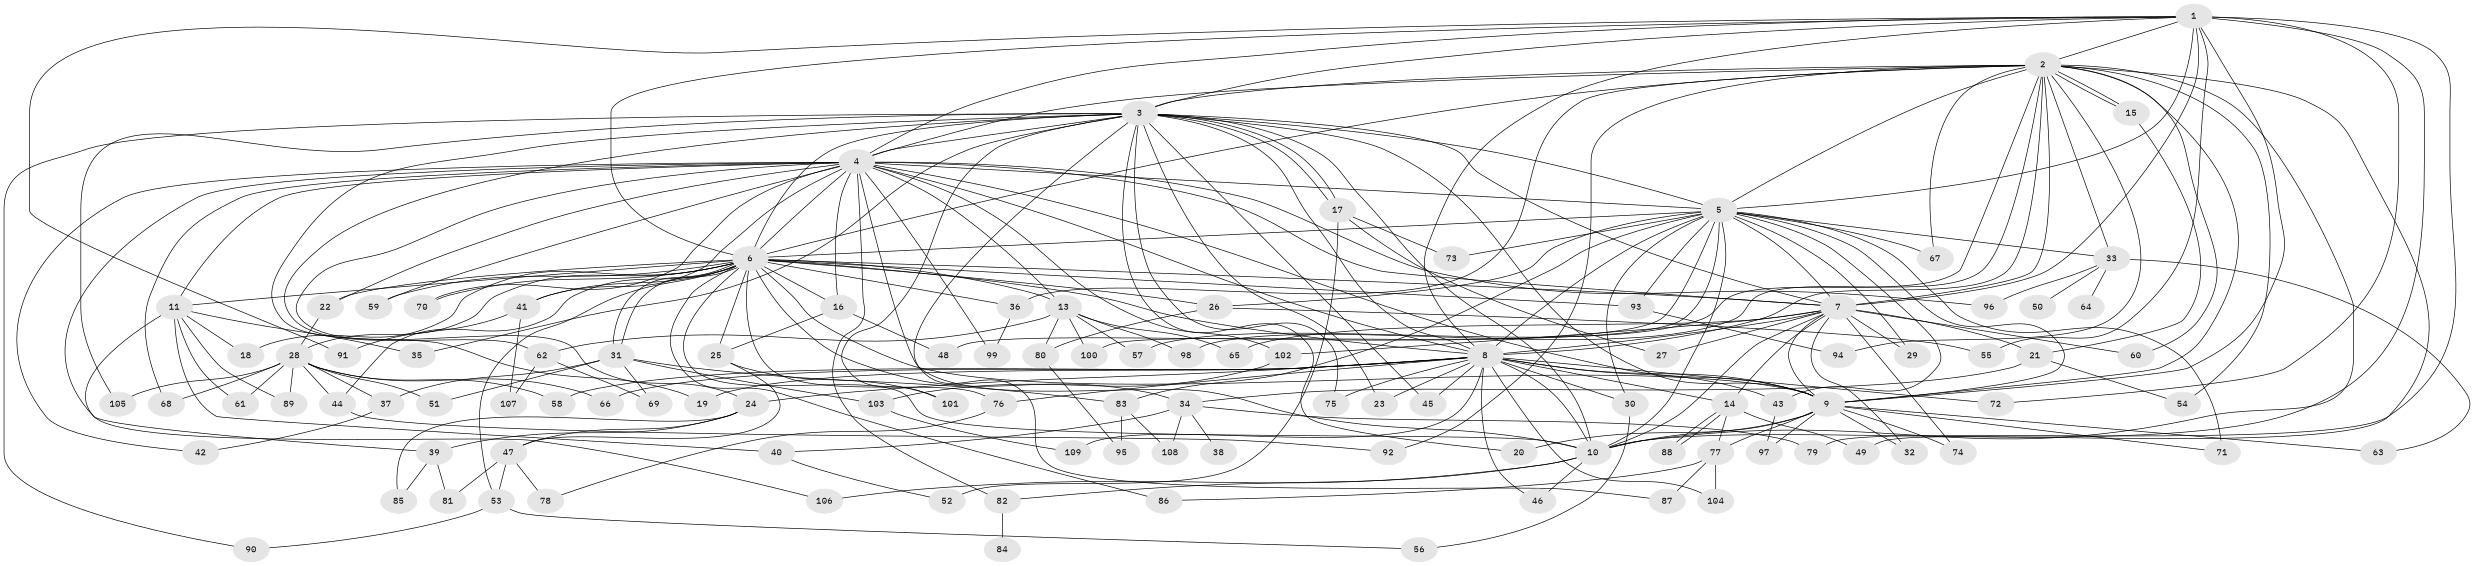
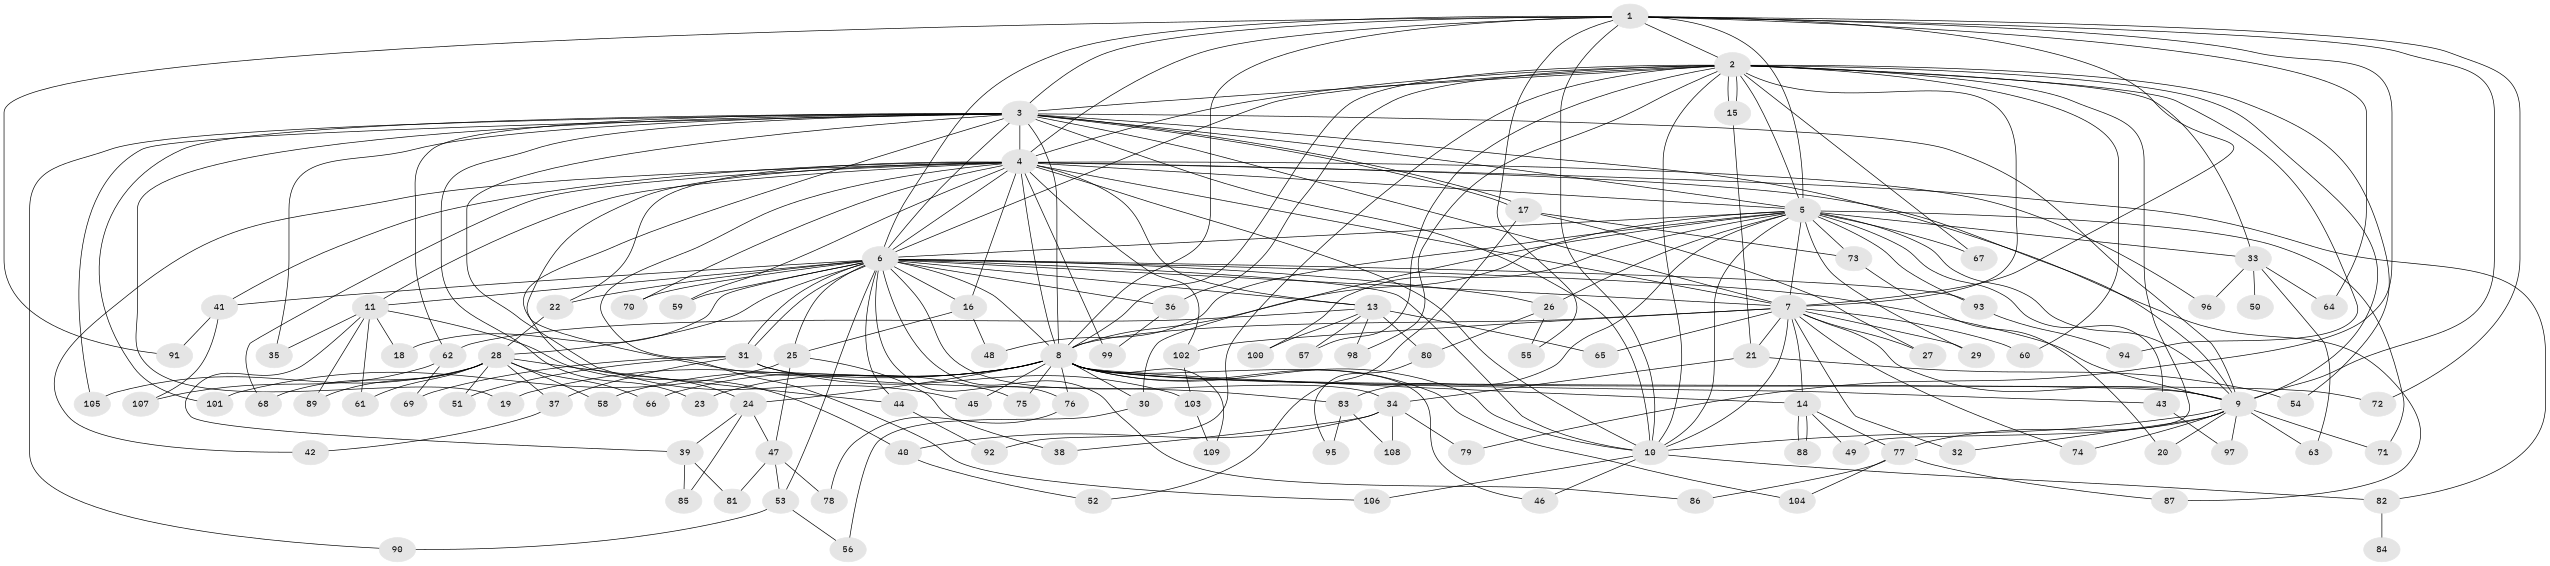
none -> (2109, 44)
(1286, 328) -> (2076, 362)
none -> (934, 401)
